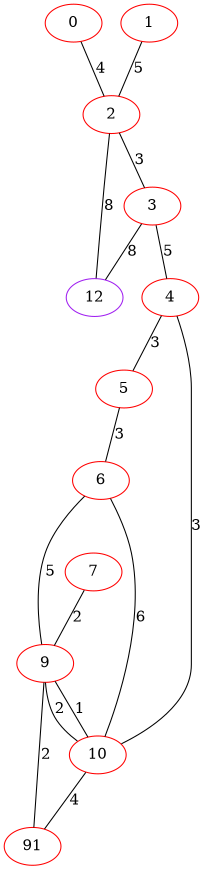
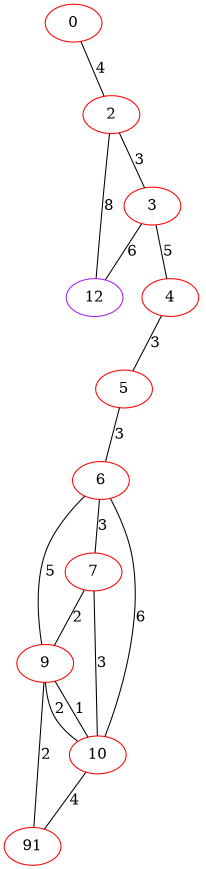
(149, 23) -> none
(132, 252) -> (132, 252)
none -> (97, 526)
(191, 545) -> (96, 663)
